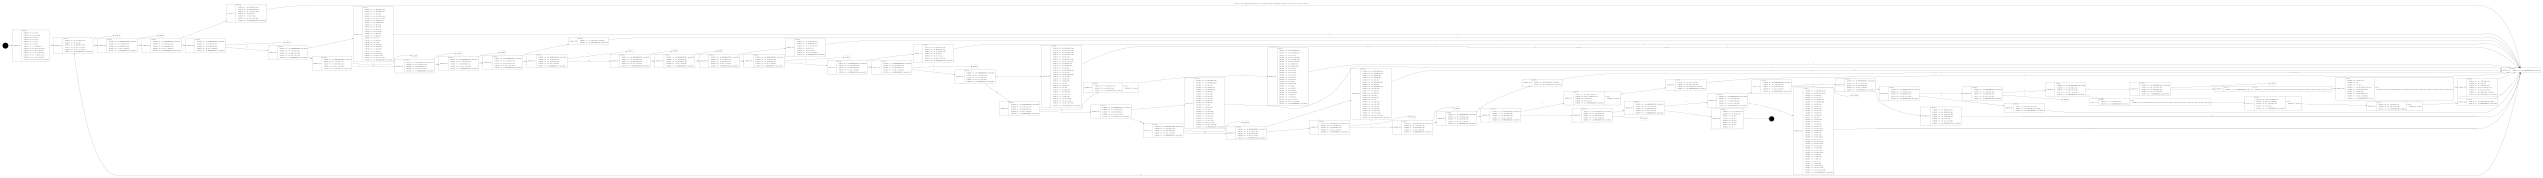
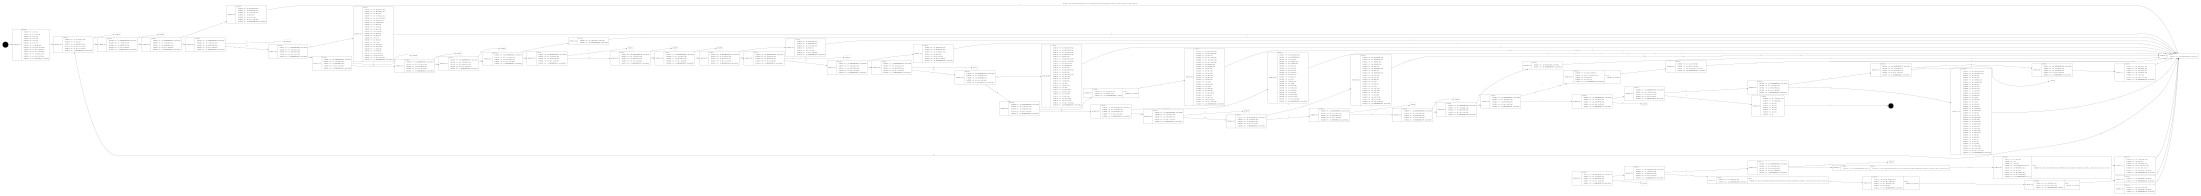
(1899, 94) -> none
